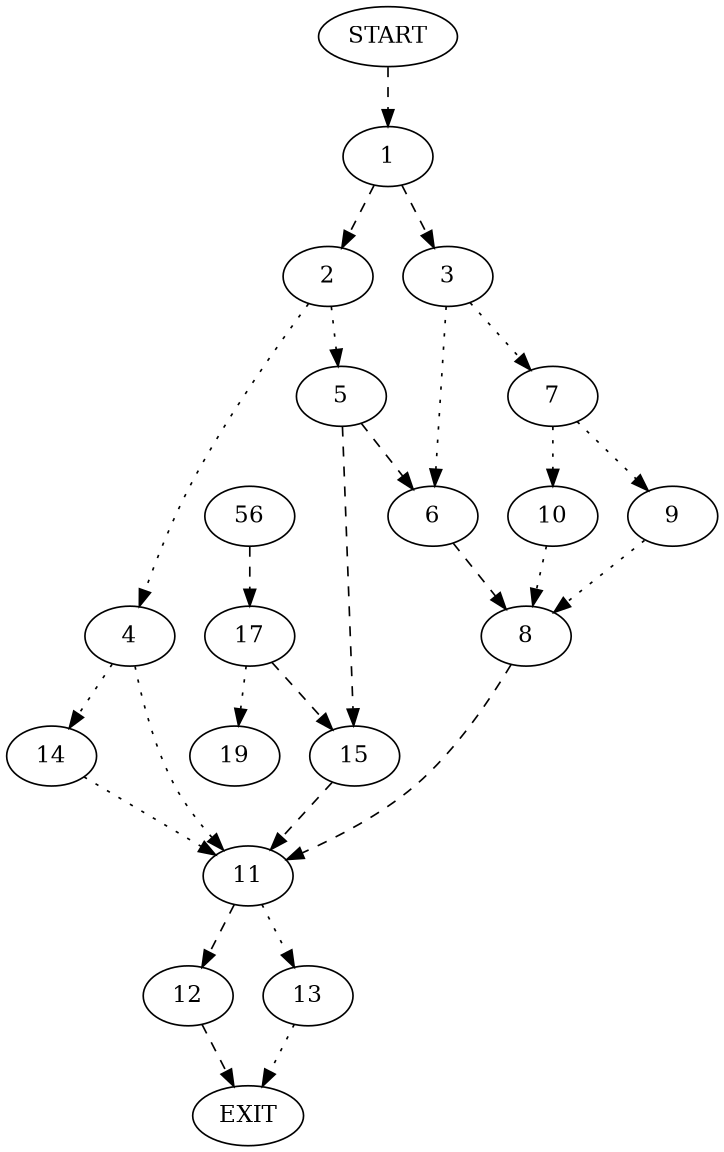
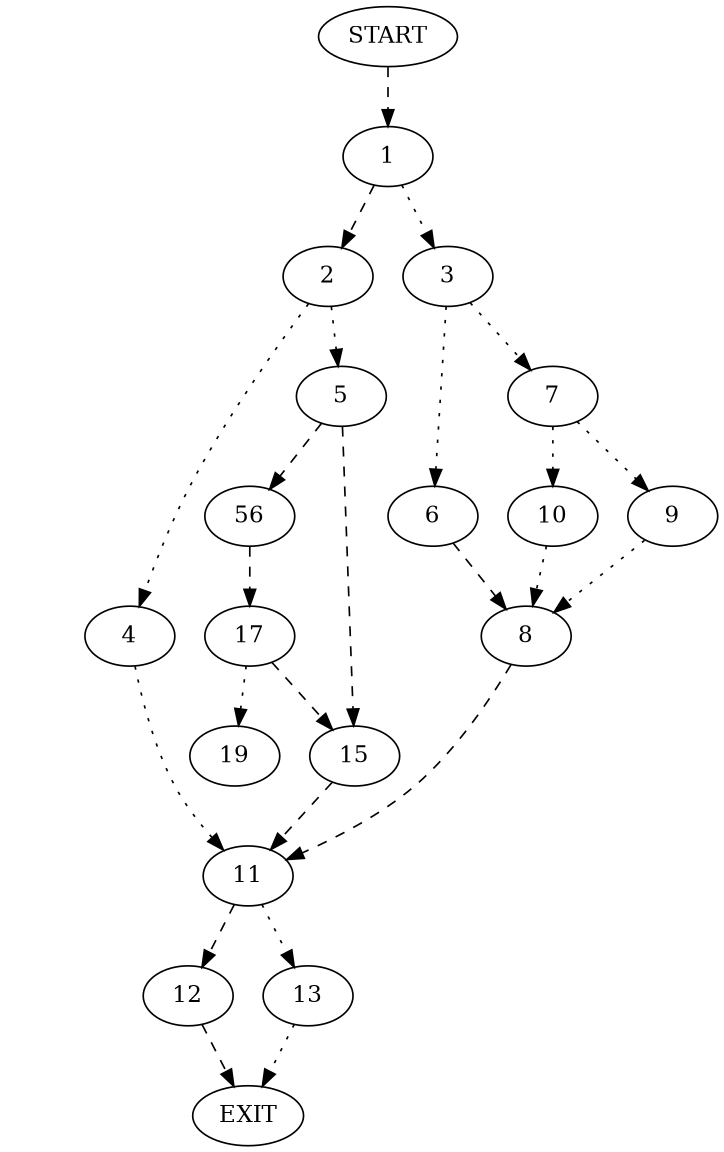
(414, 209) -> (414, 209)
(382, 450) -> (301, 450)
(52, 756) -> none
